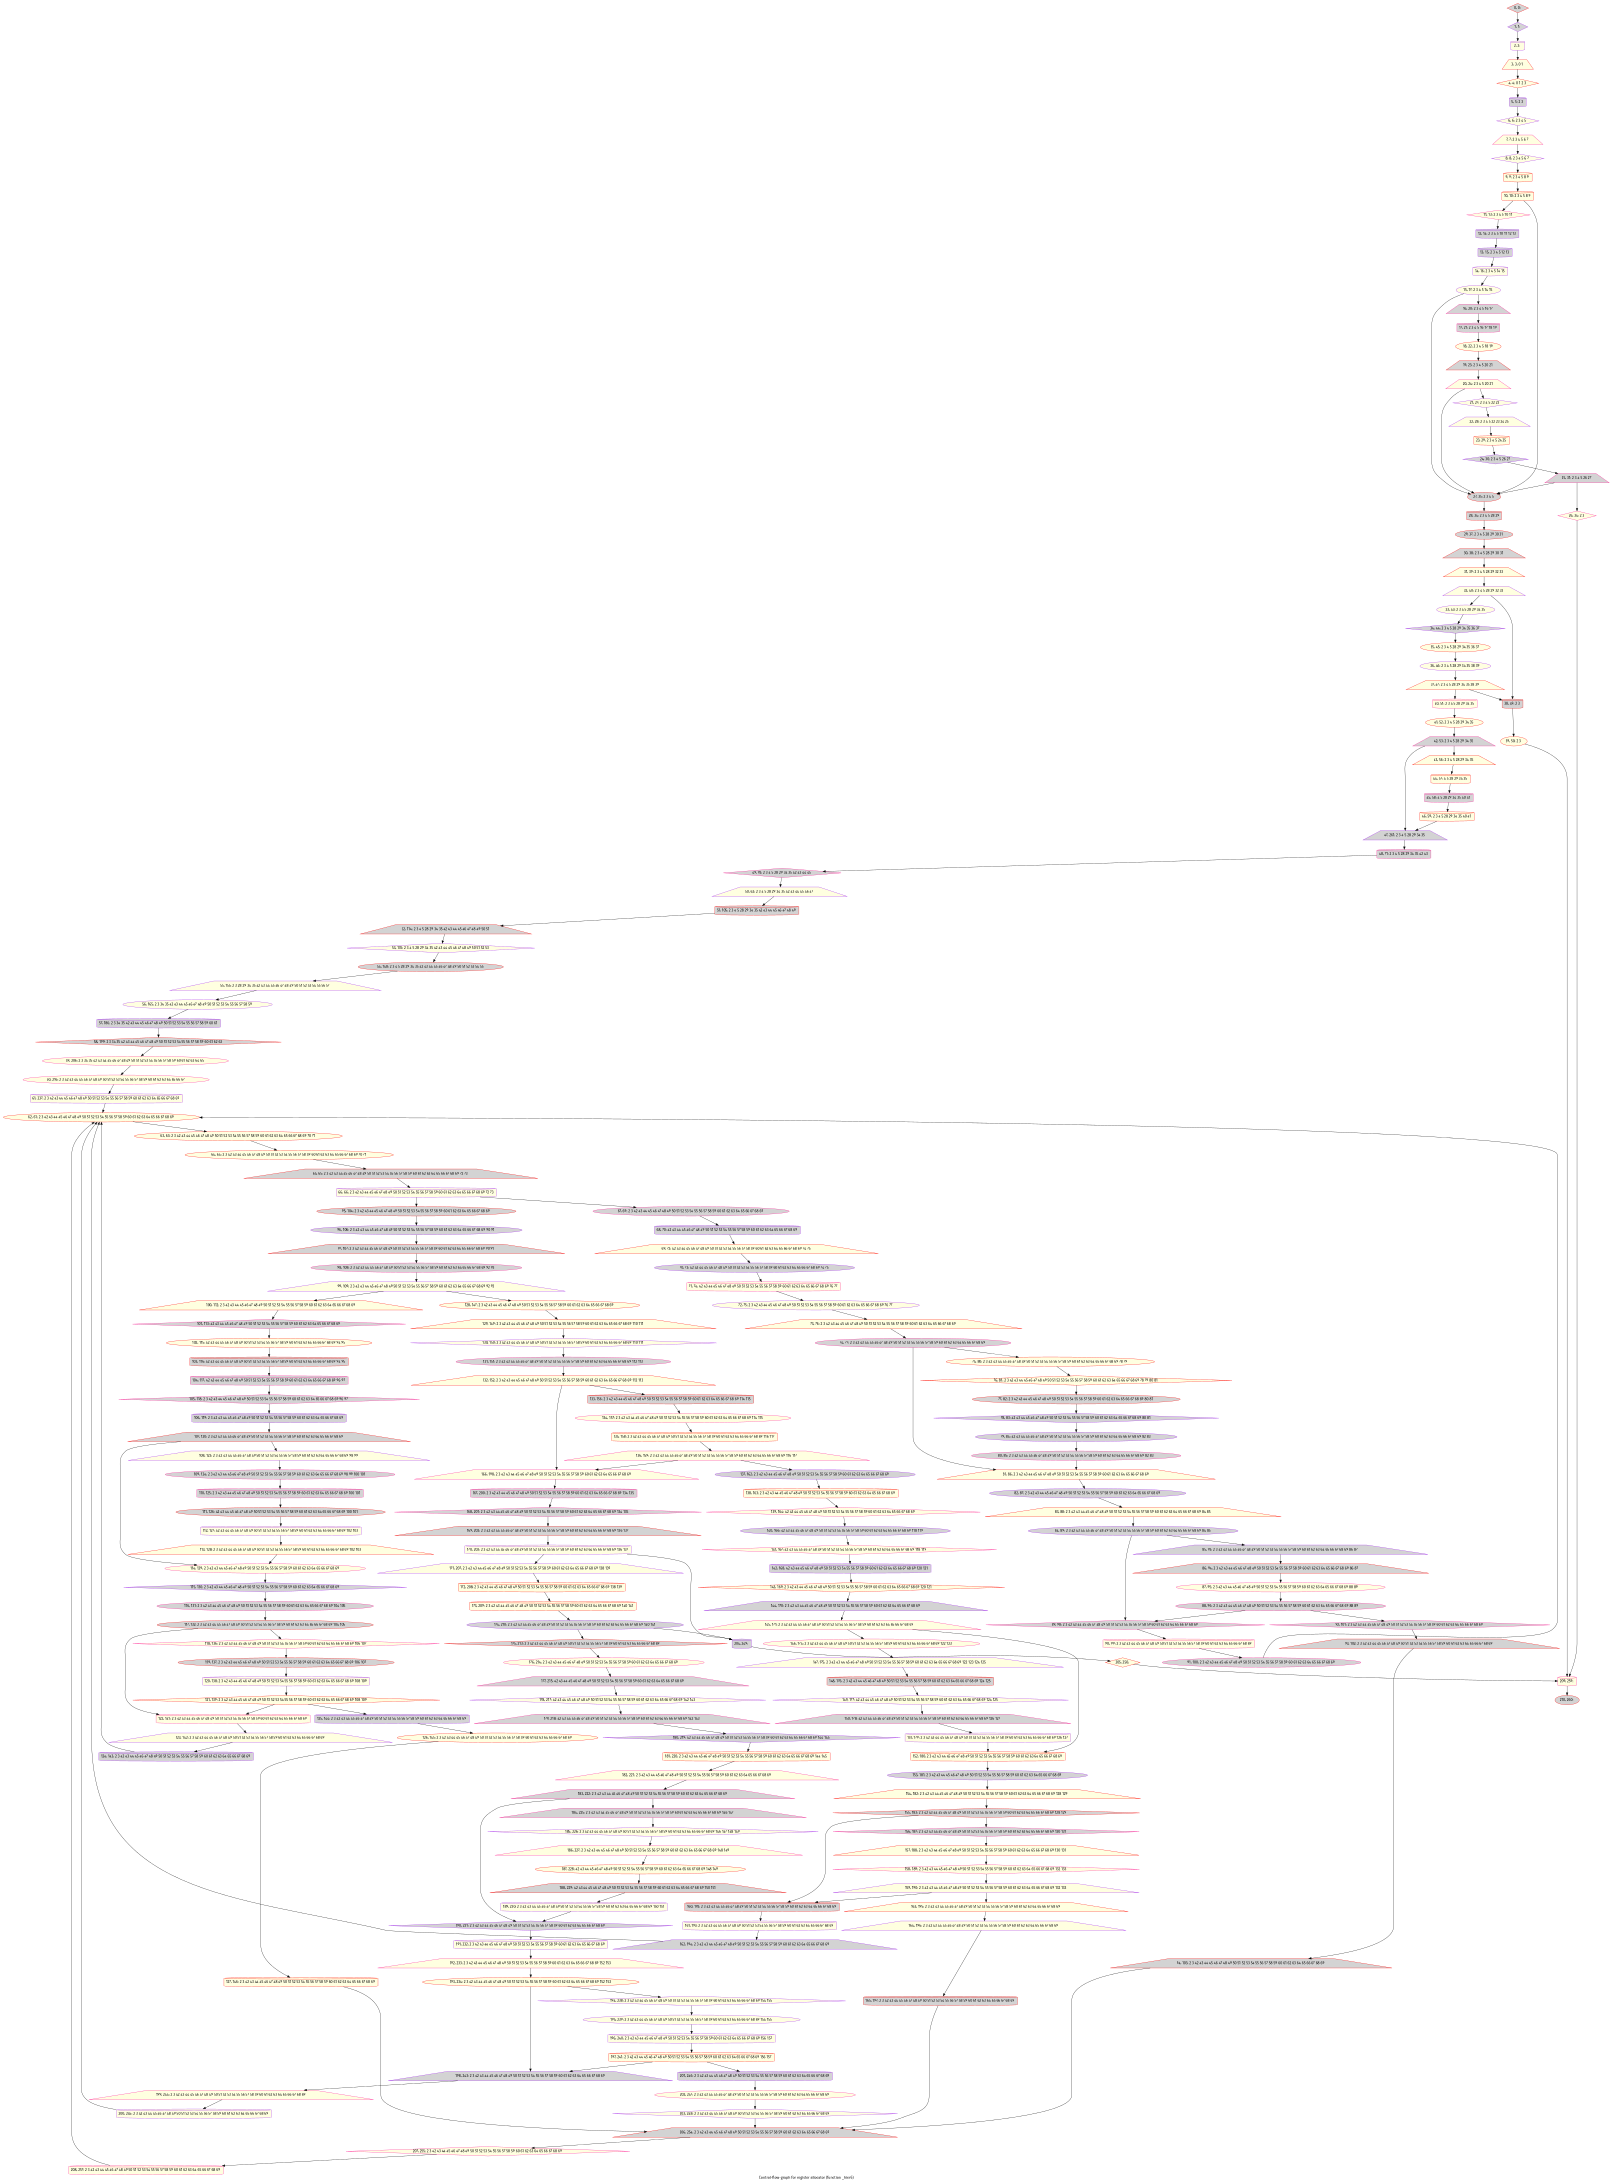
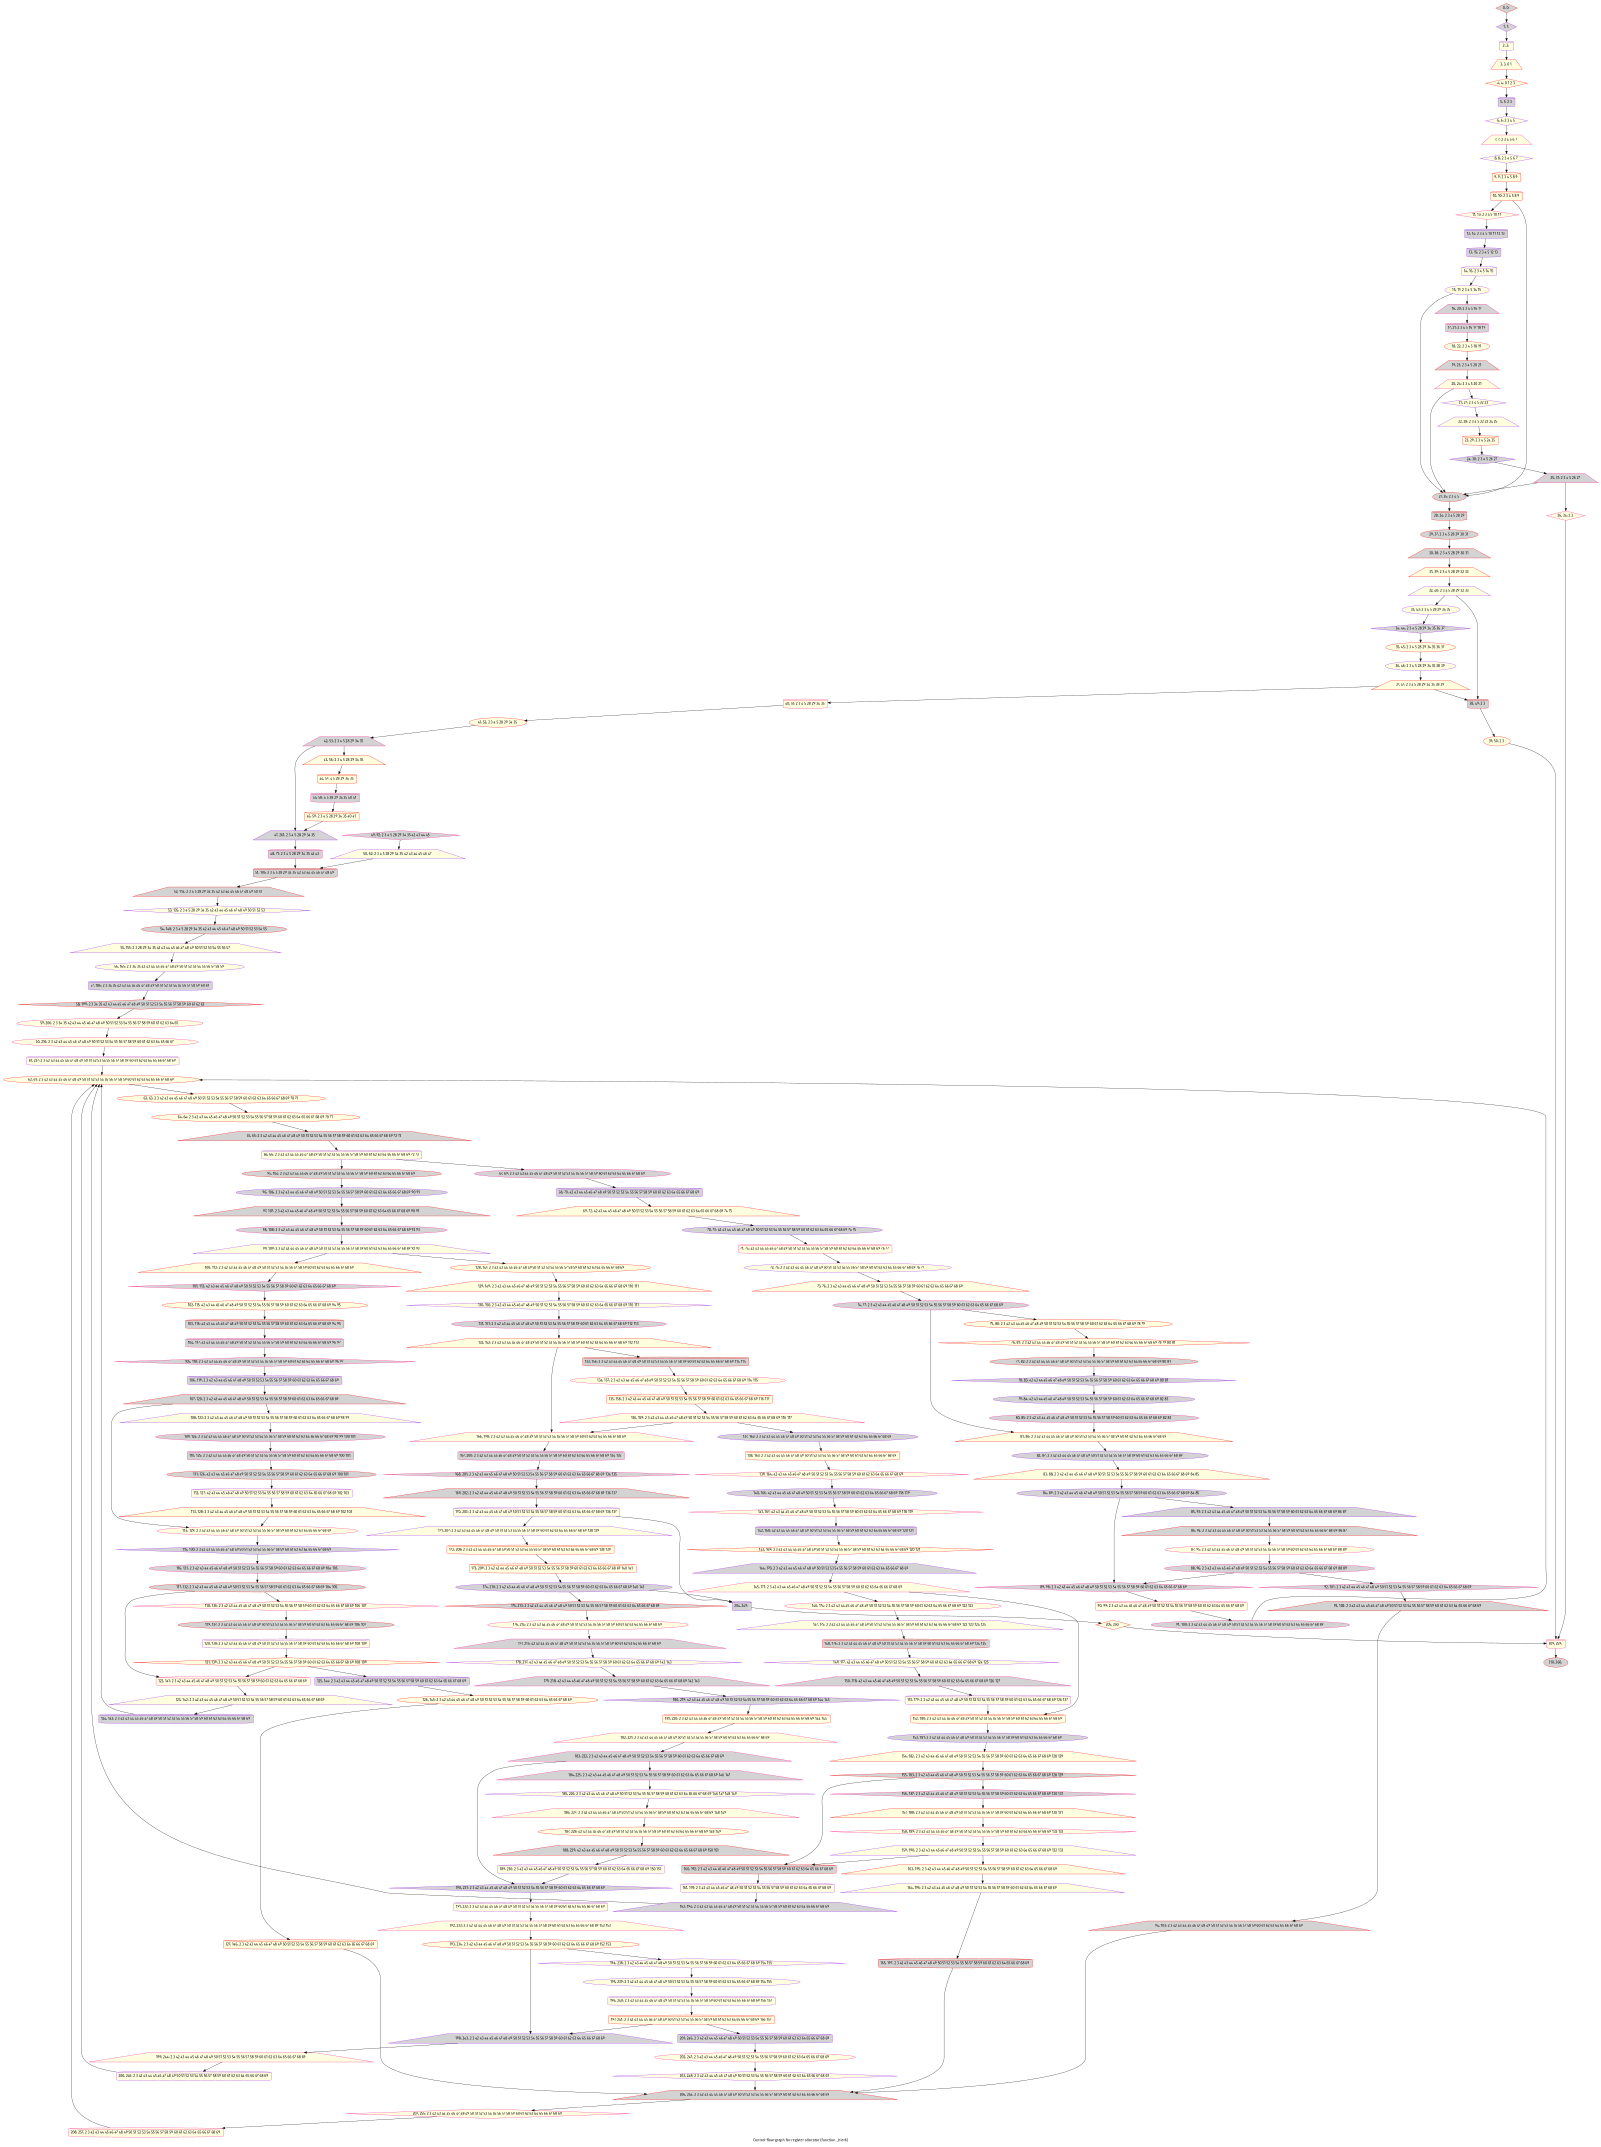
(1101, 863) -> (295, 862)
